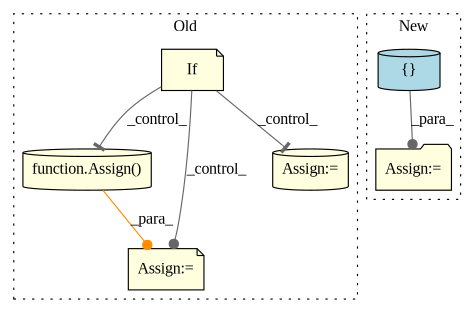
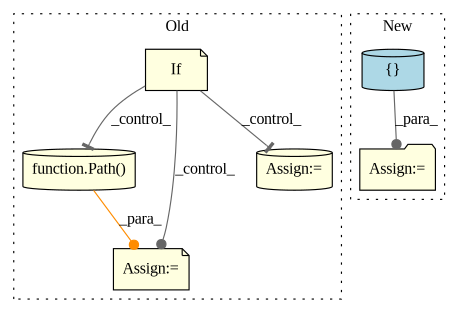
(87, 170) -> (79, 170)
